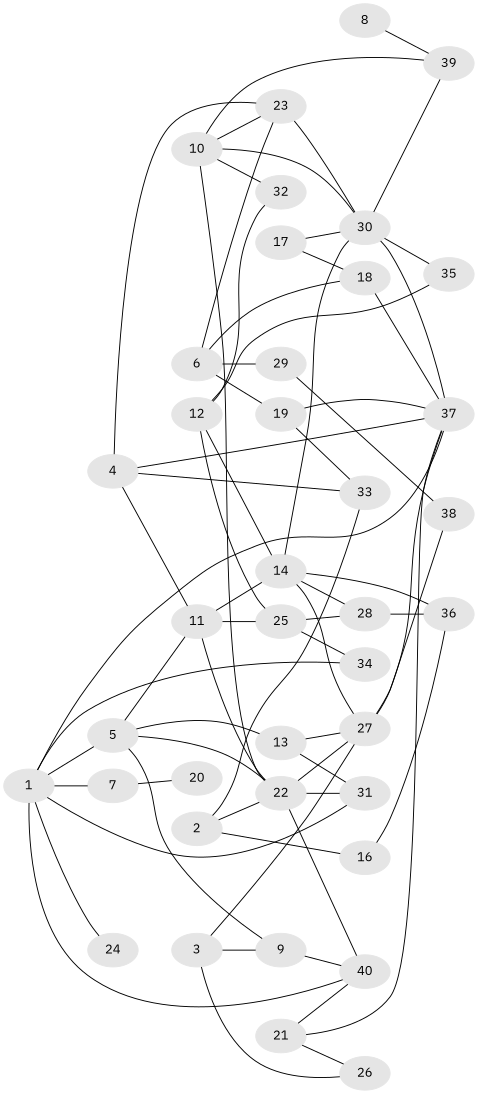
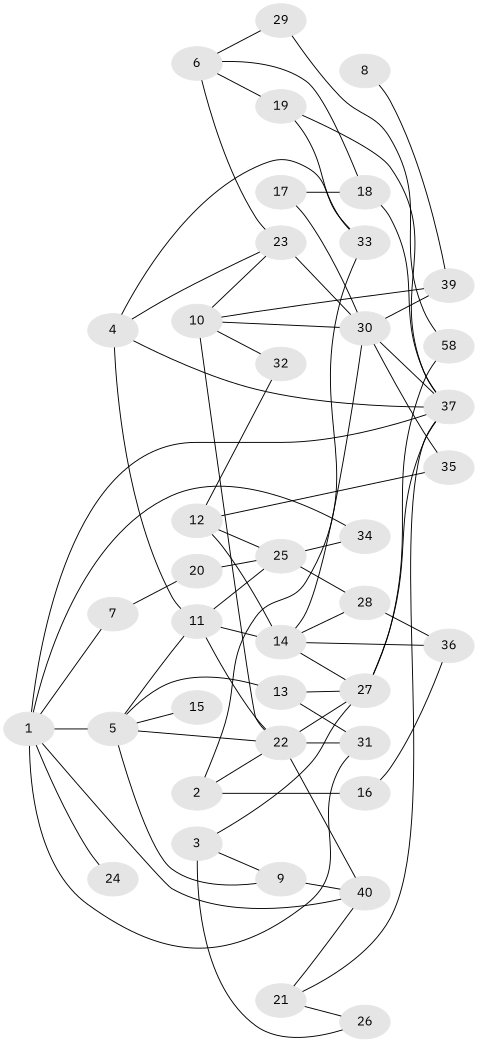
(449, 514) -> (449, 346)
none -> (242, 563)
none -> (197, 707)
